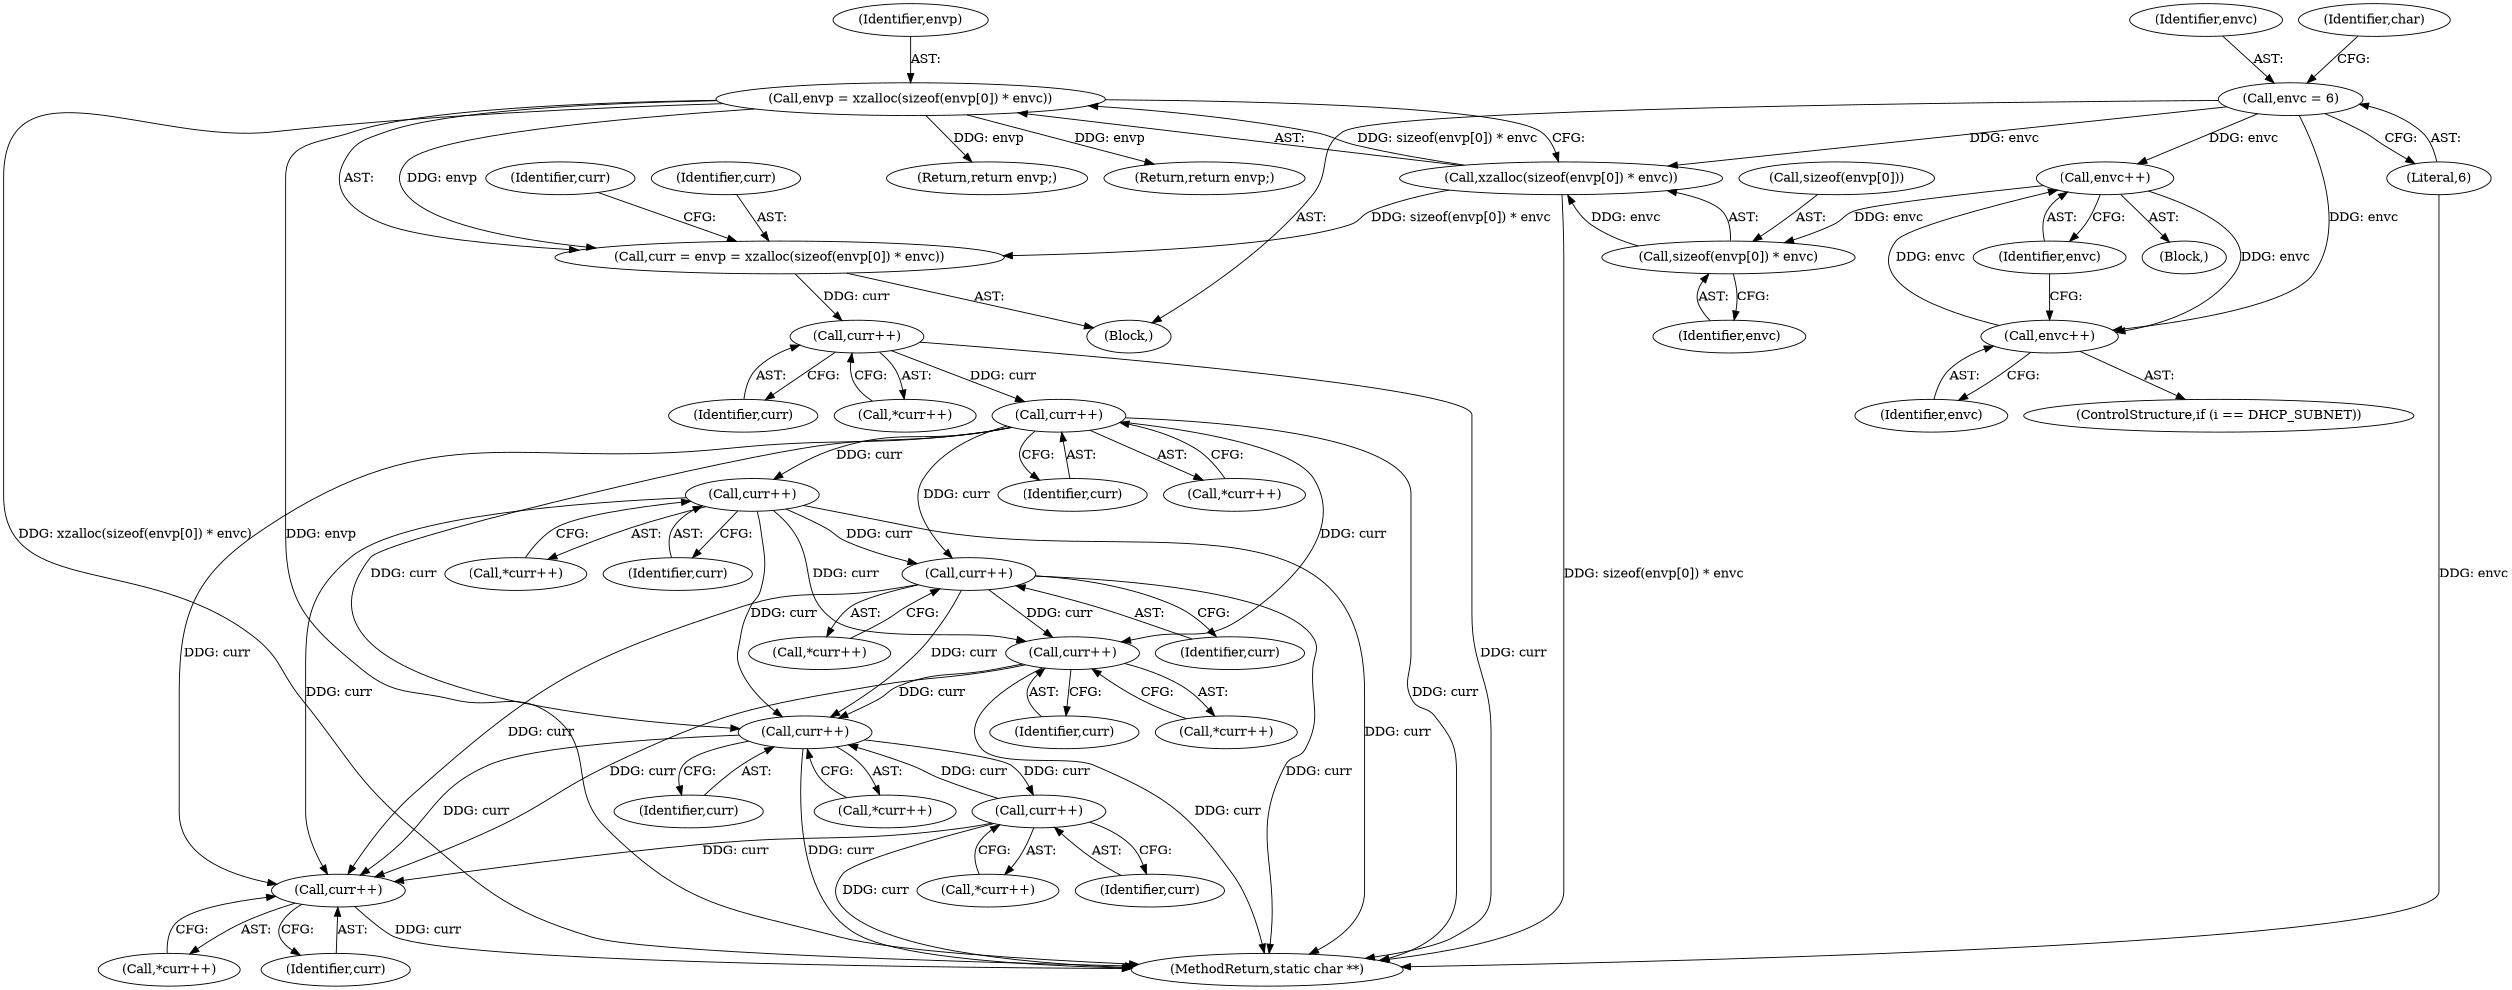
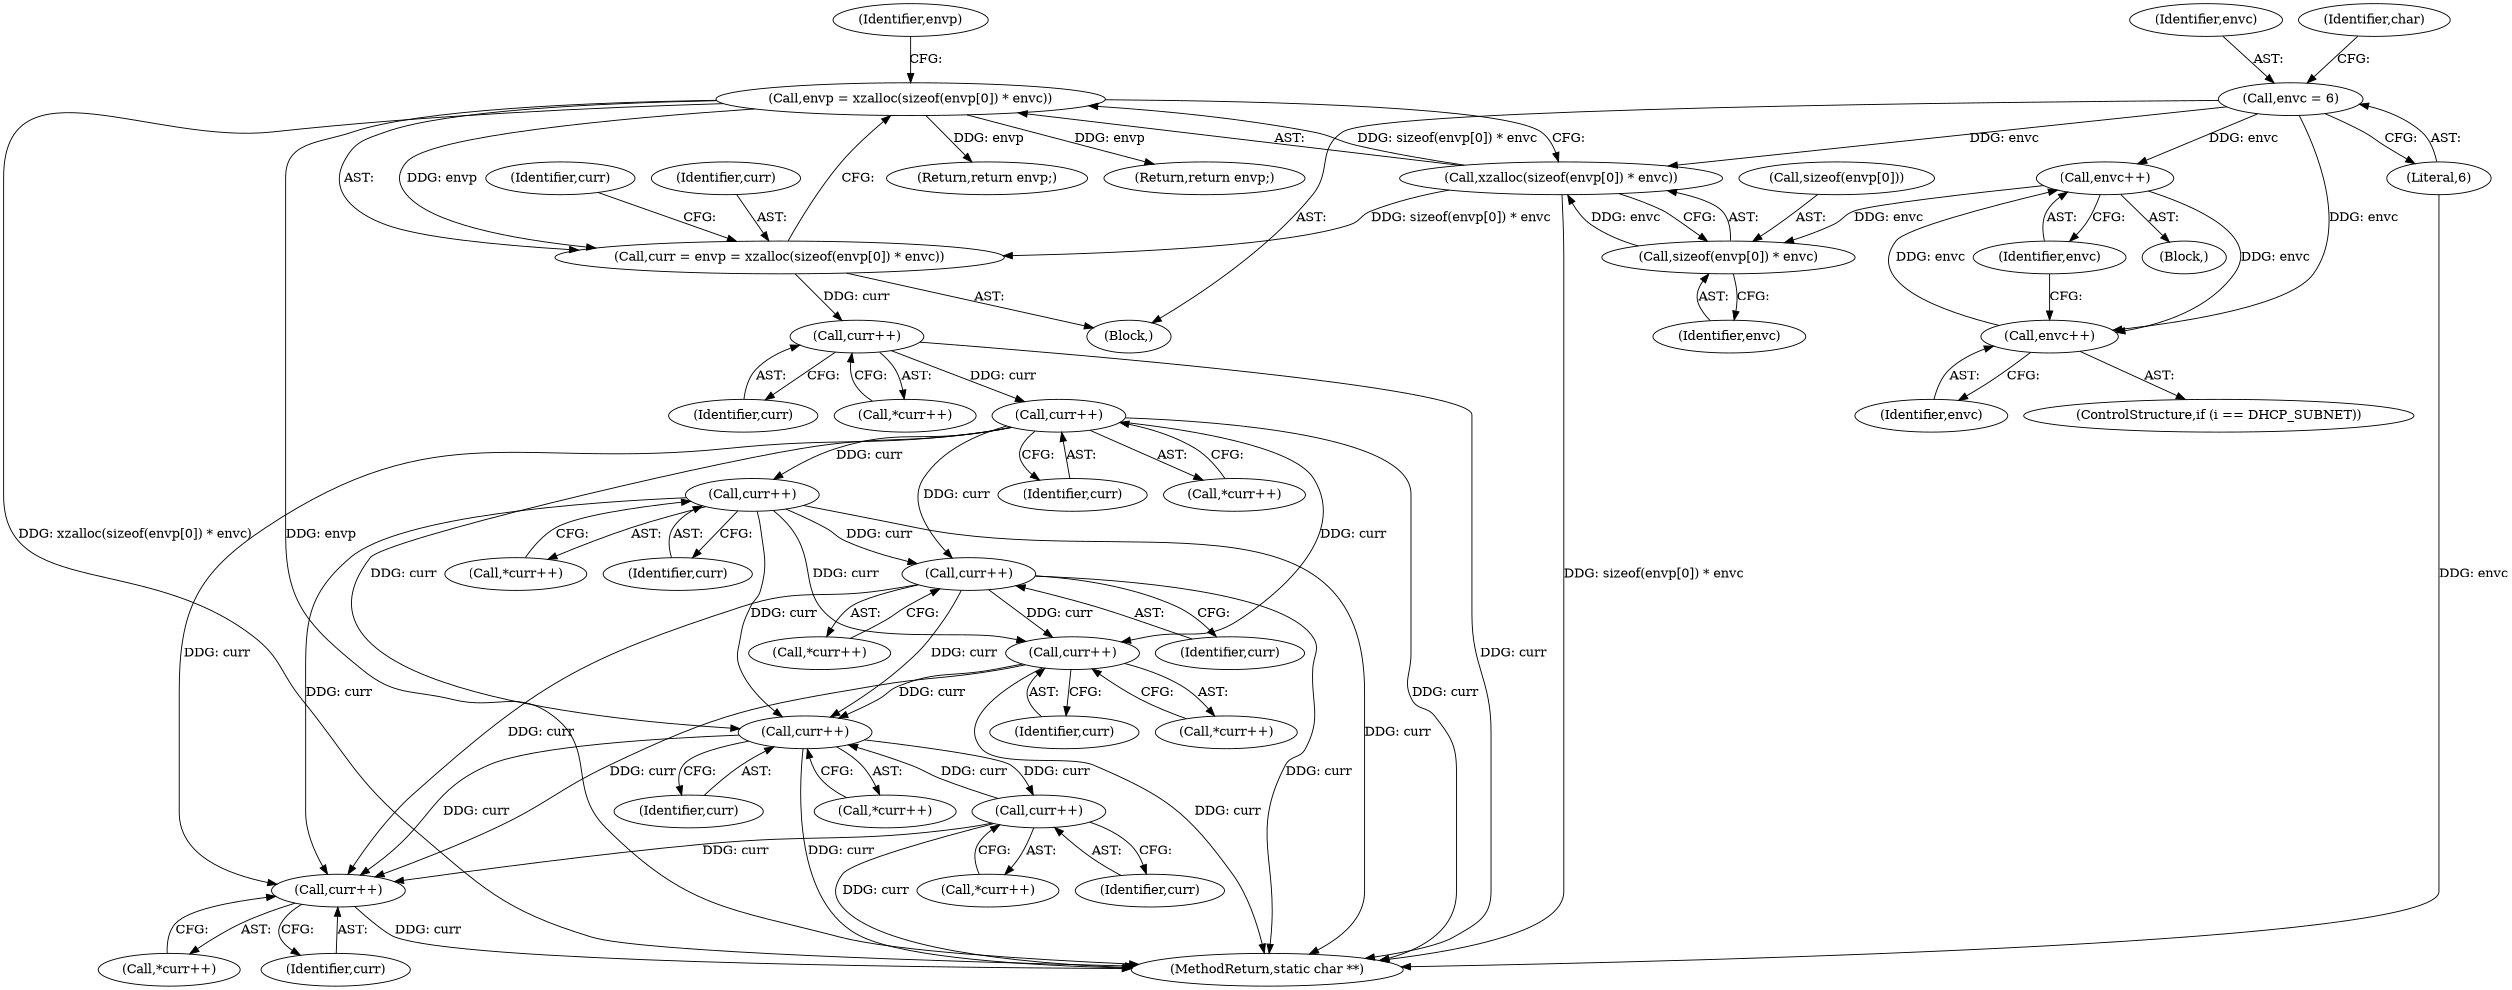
(928, 60) -> (928, 60)
none -> (830, 176)
none -> (1662, 210)
